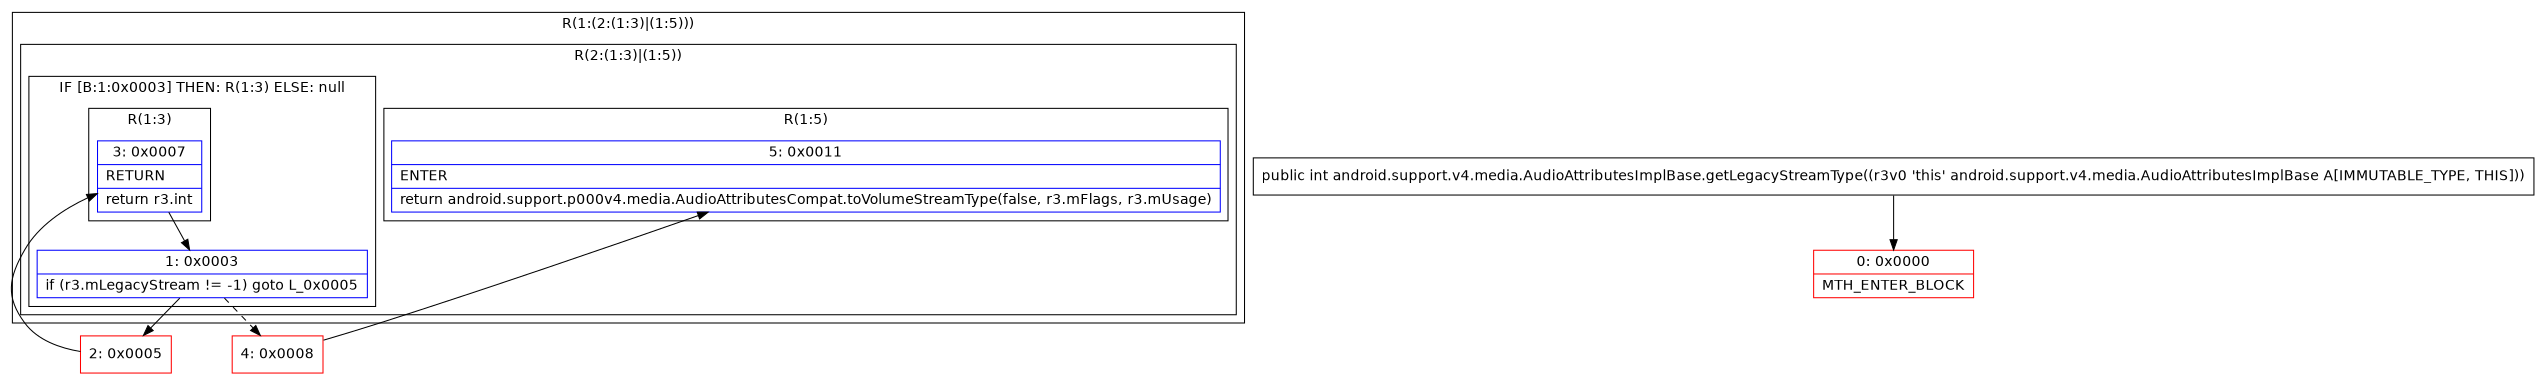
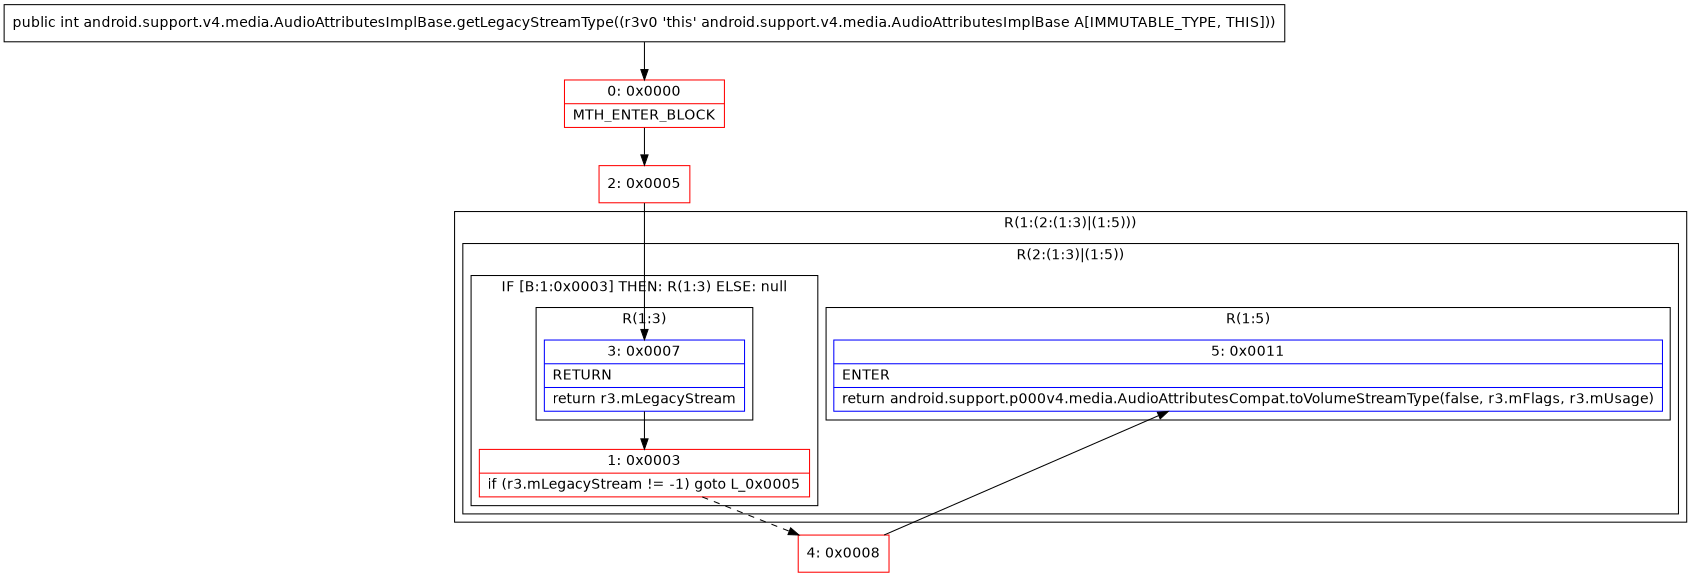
(150, 200) -> (644, 399)
(202, 274) -> (644, 473)
(165, 313) -> (644, 141)
